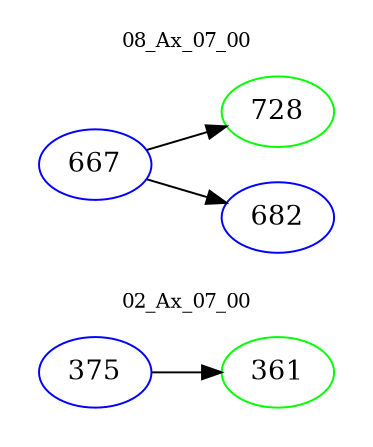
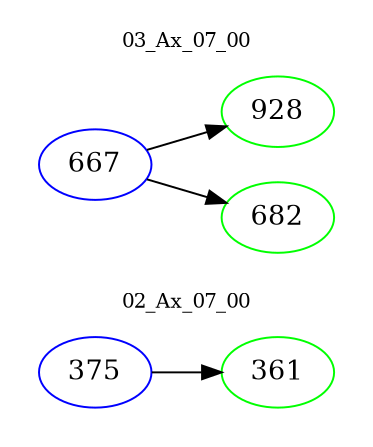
(187, 42) -> (187, 42)
(278, 112) -> (278, 112)
(278, 218) -> (278, 218)
